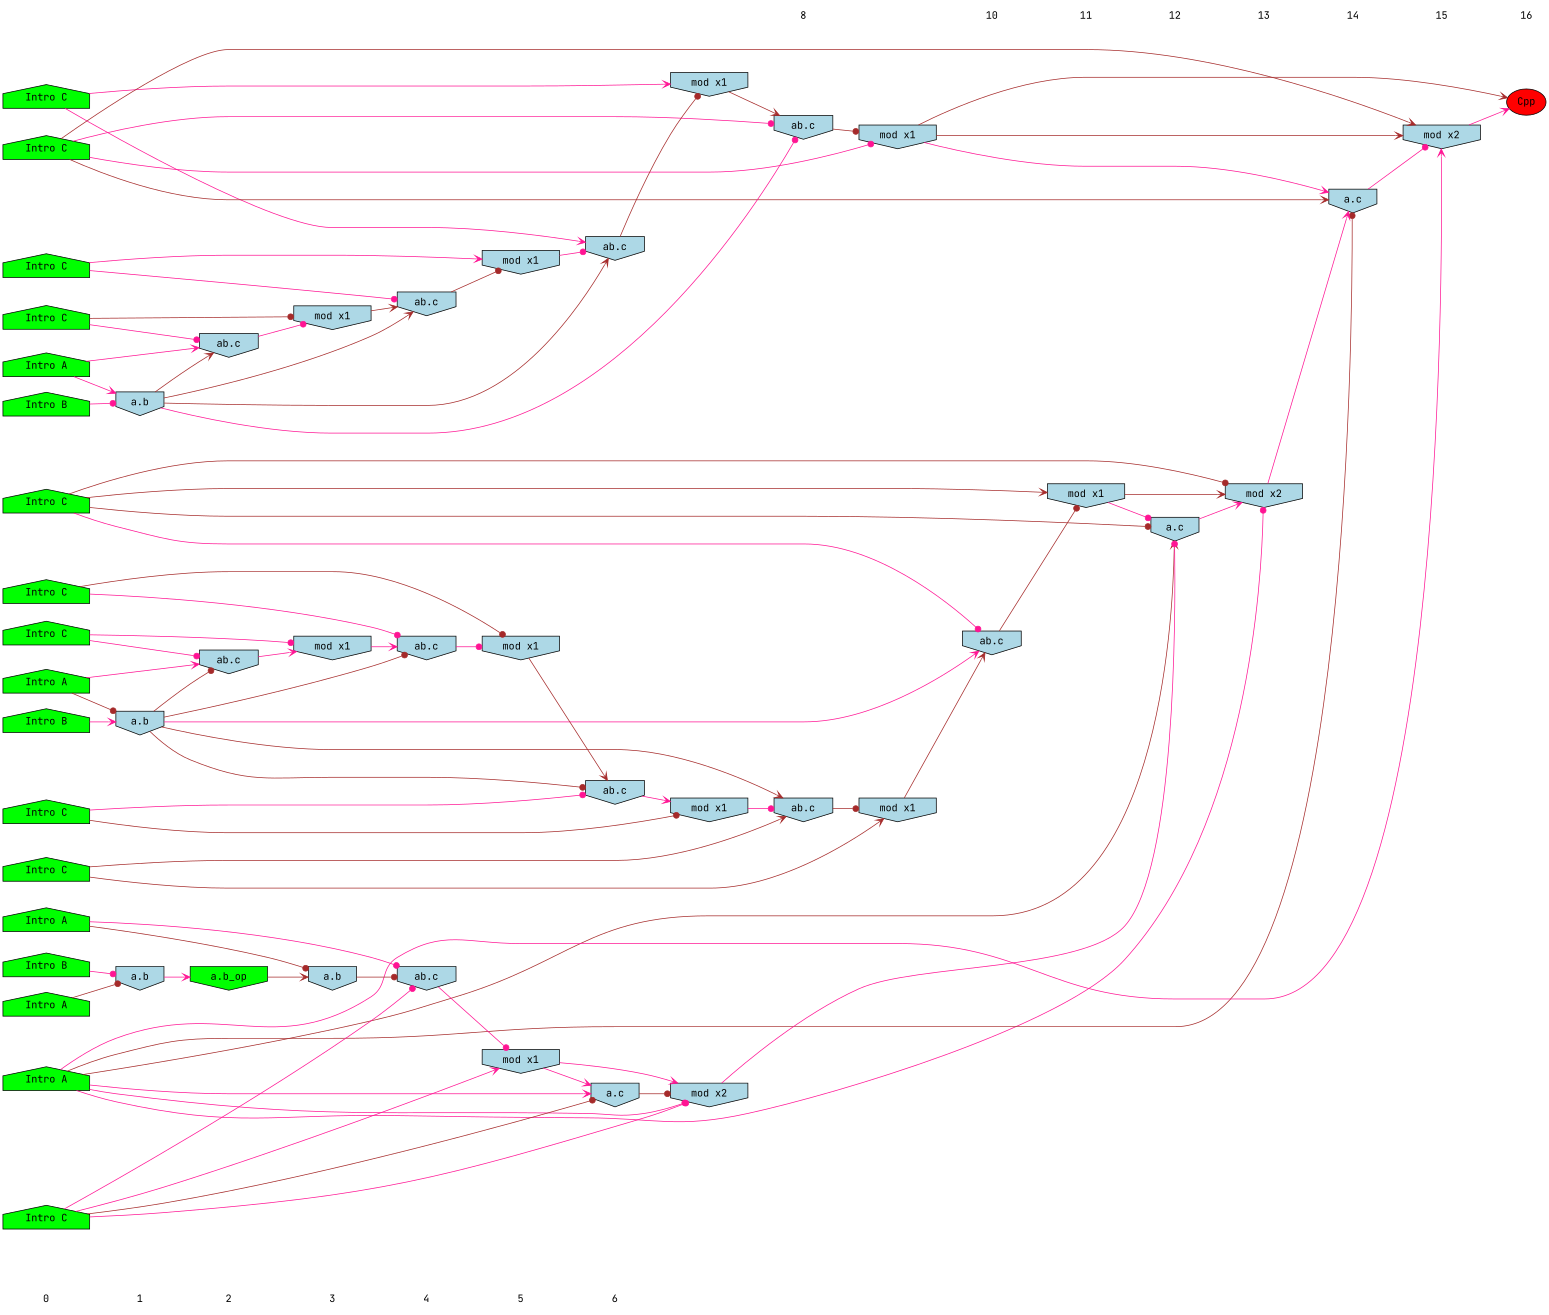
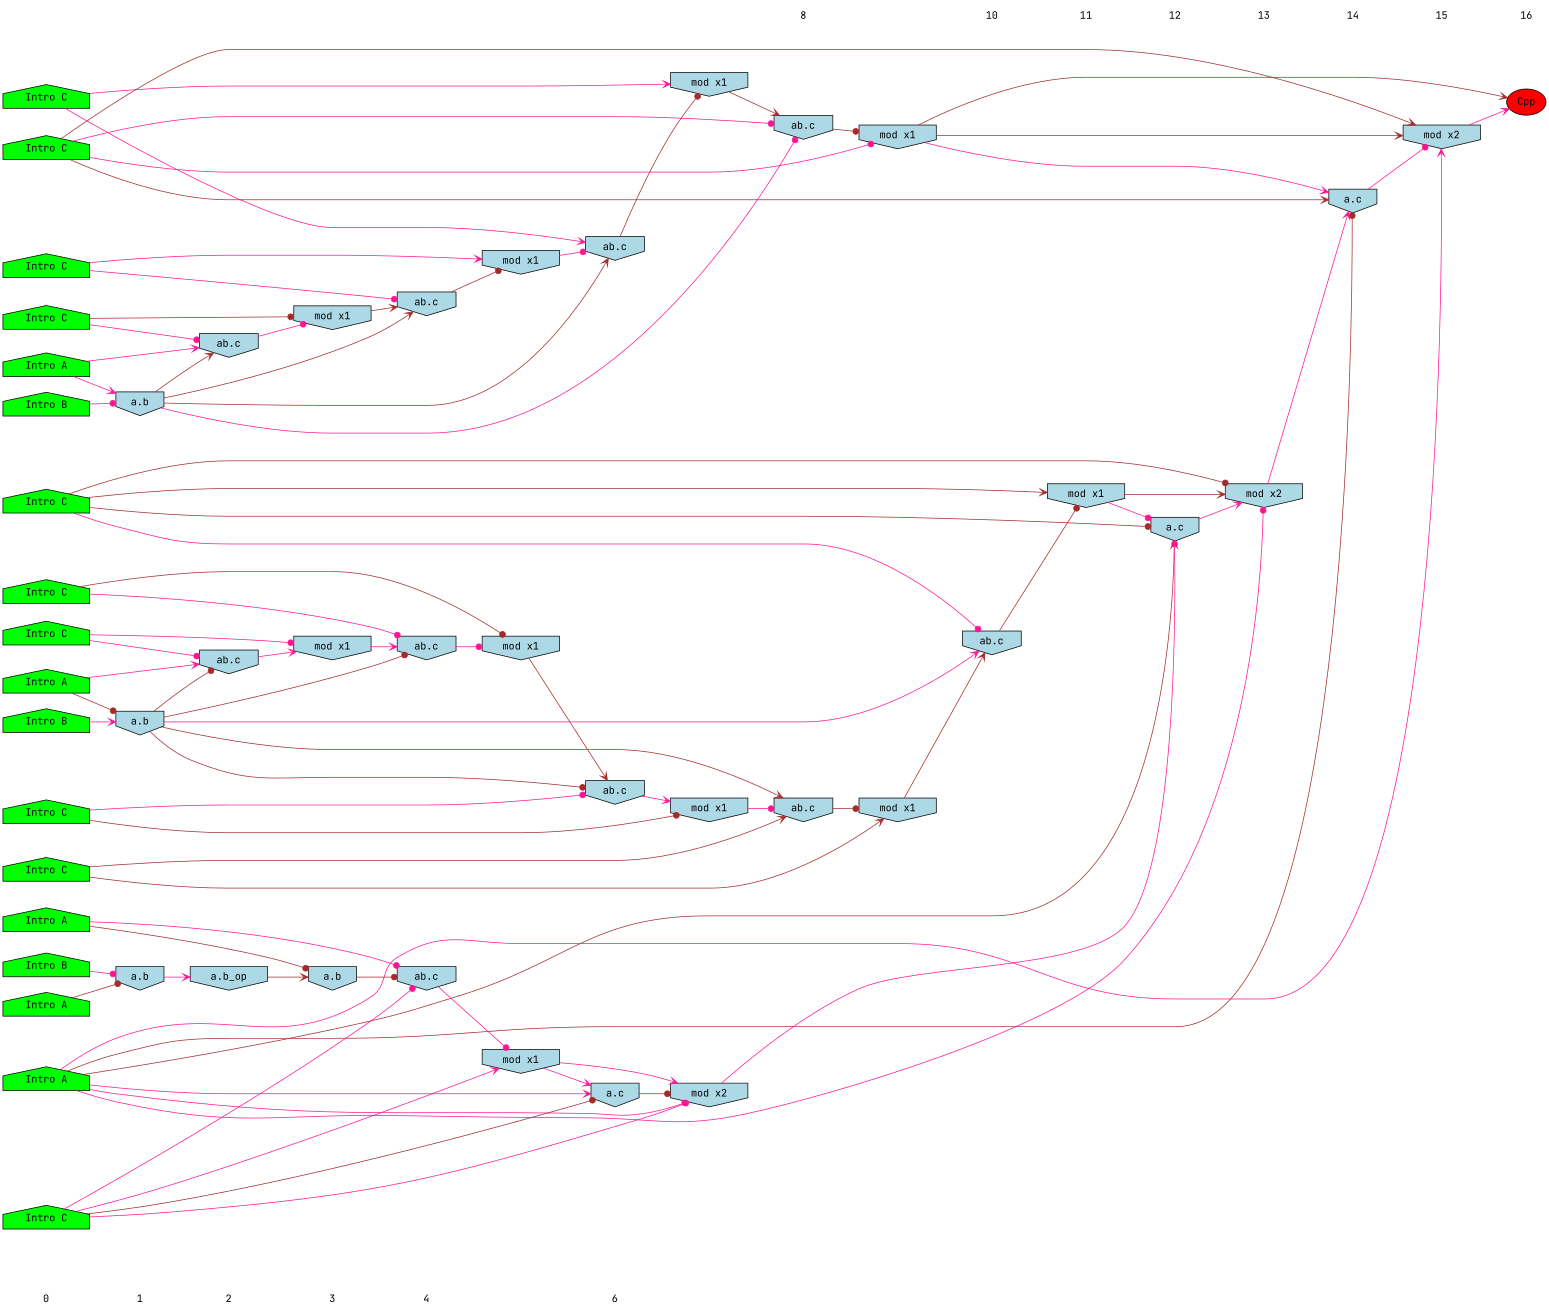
(229, 977) -> (229, 977)
(521, 1299) -> none
